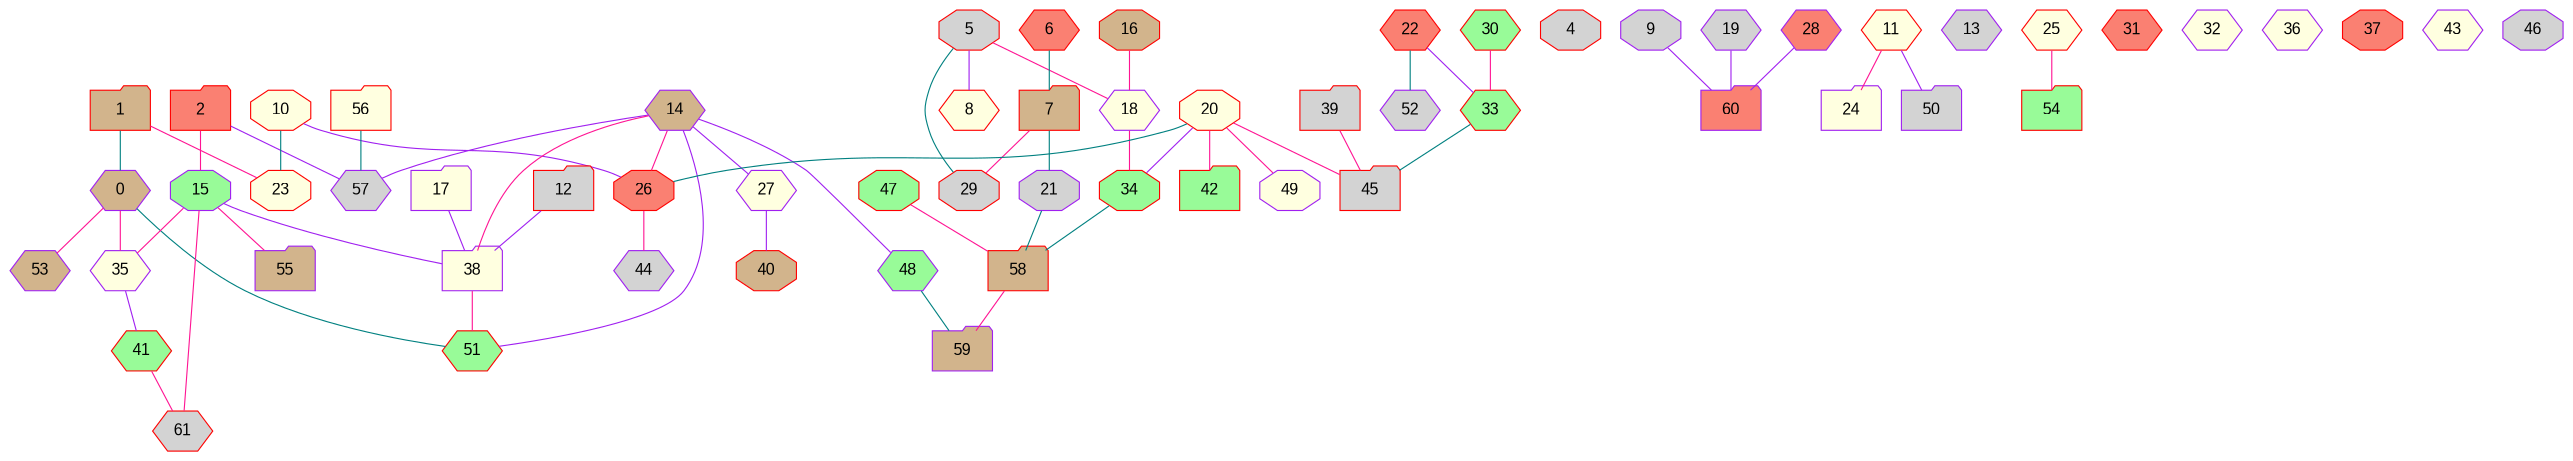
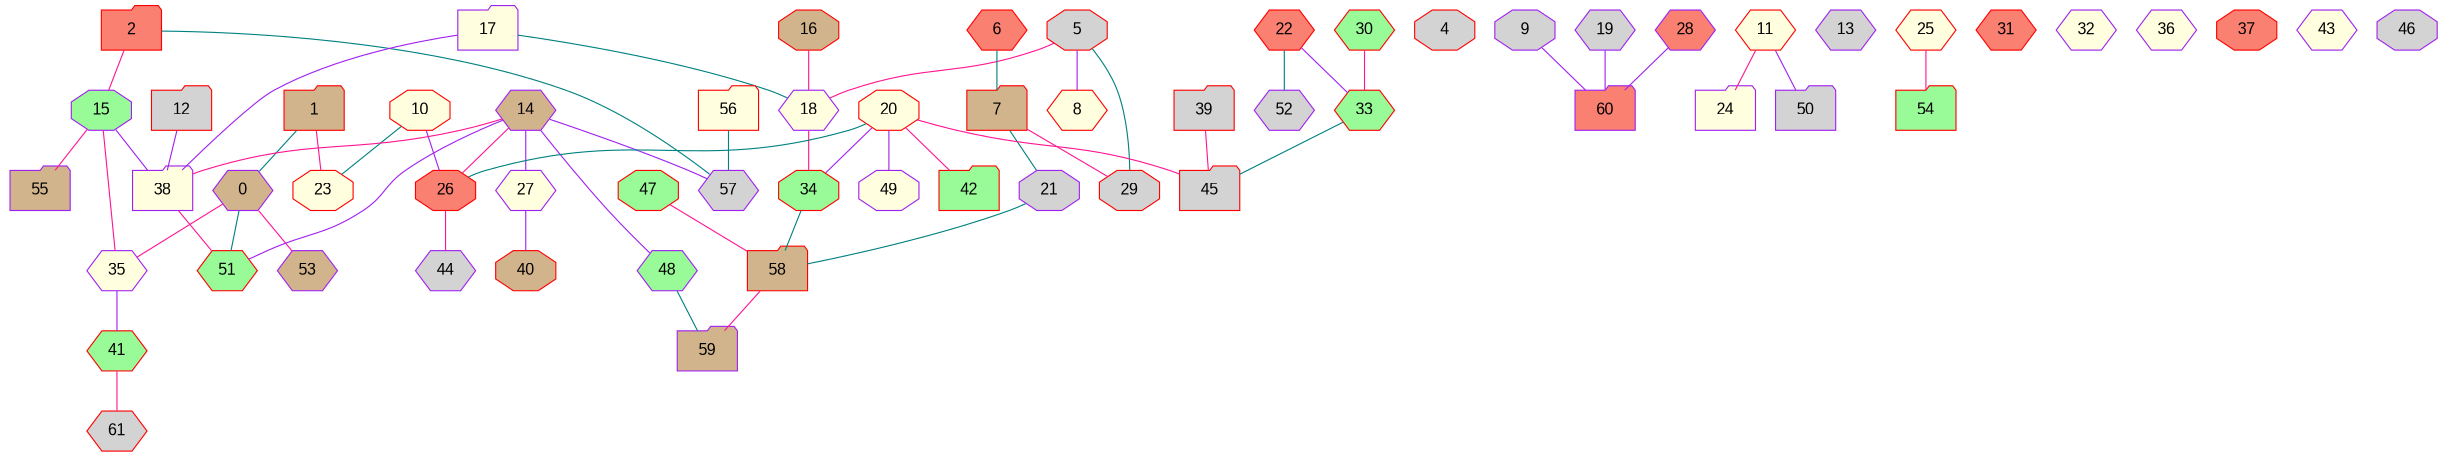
none -> (654, 60)
(1250, 150) -> (889, 150)
(288, 154) -> (449, 59)
(192, 311) -> none
